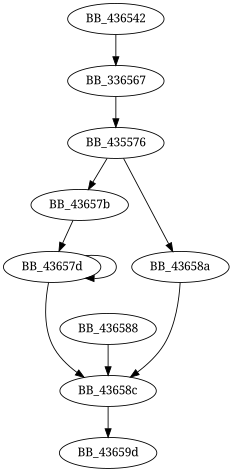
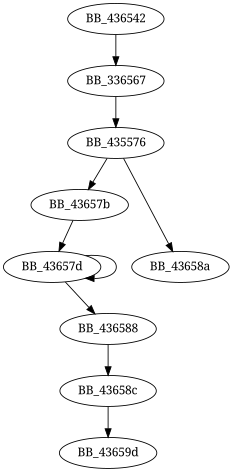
(48, 333) -> (77, 295)
(170, 333) -> none
